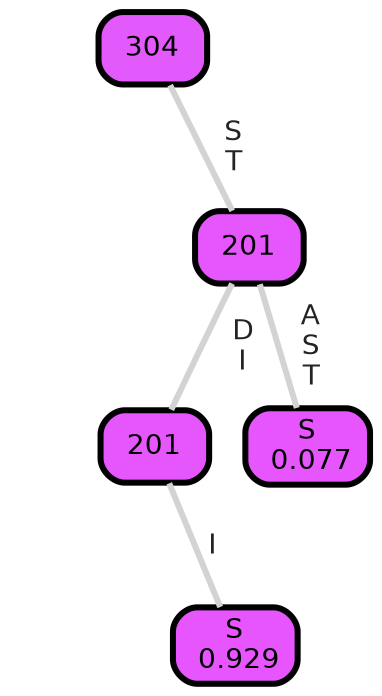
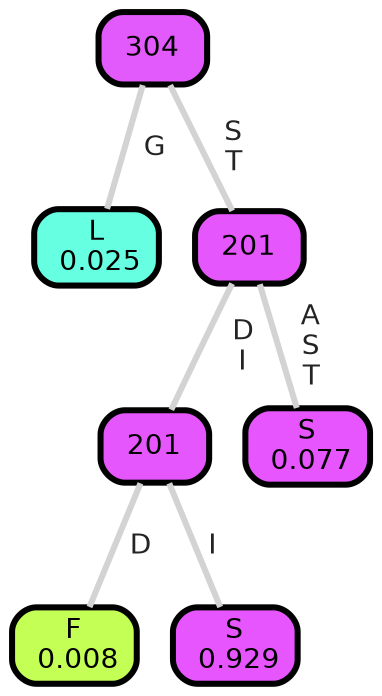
none -> (97, 247)
none -> (74, 646)
